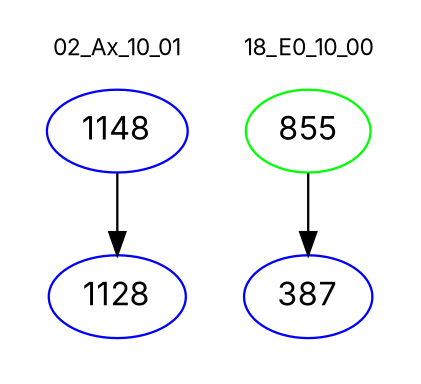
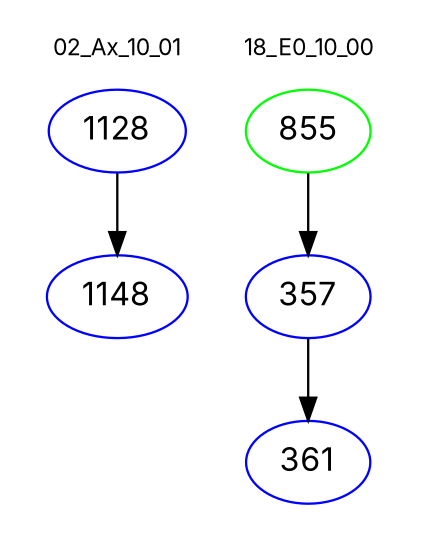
(117, 203) -> (117, 203)
(308, 297) -> (308, 297)
none -> (308, 462)
